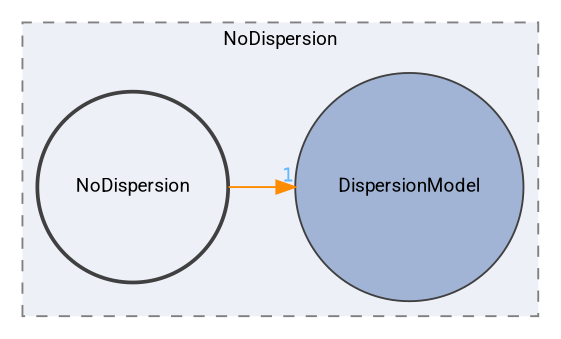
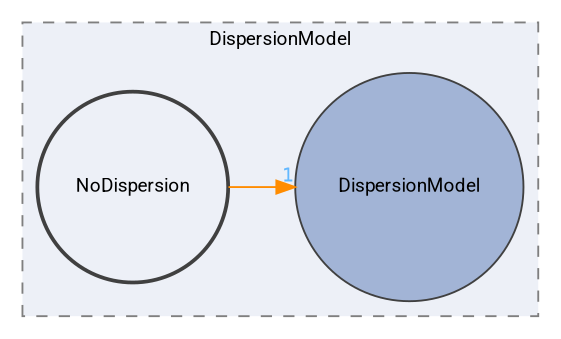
(280, 40) -> (280, 40)
